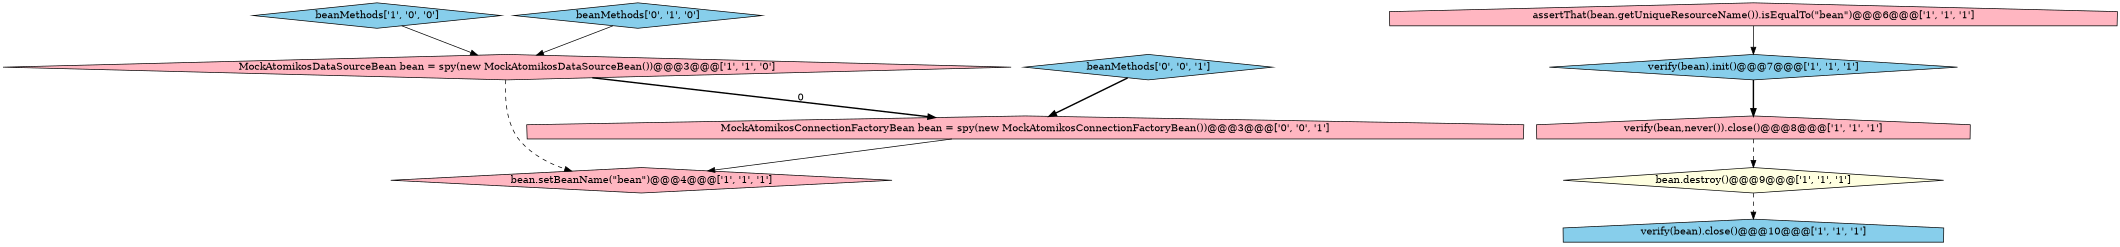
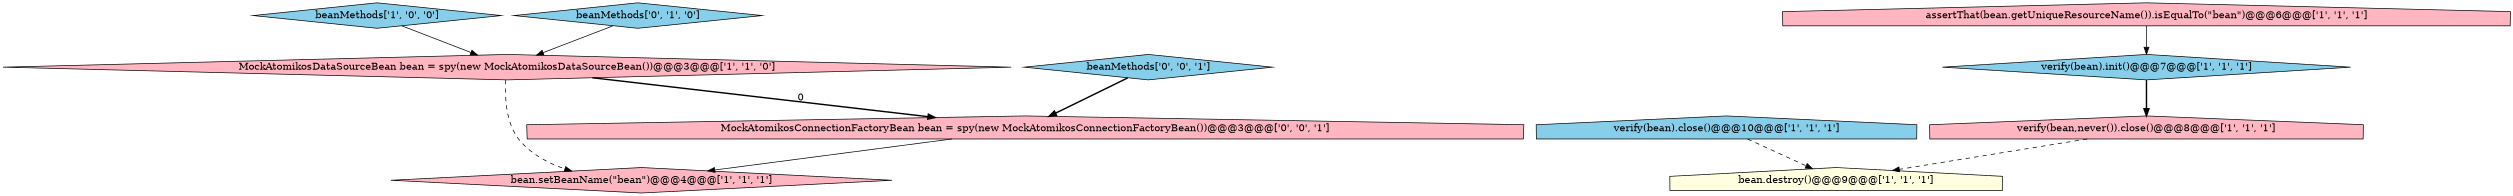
(1753, 180) -> (1836, 180)
(1753, 203) -> (1777, 152)
